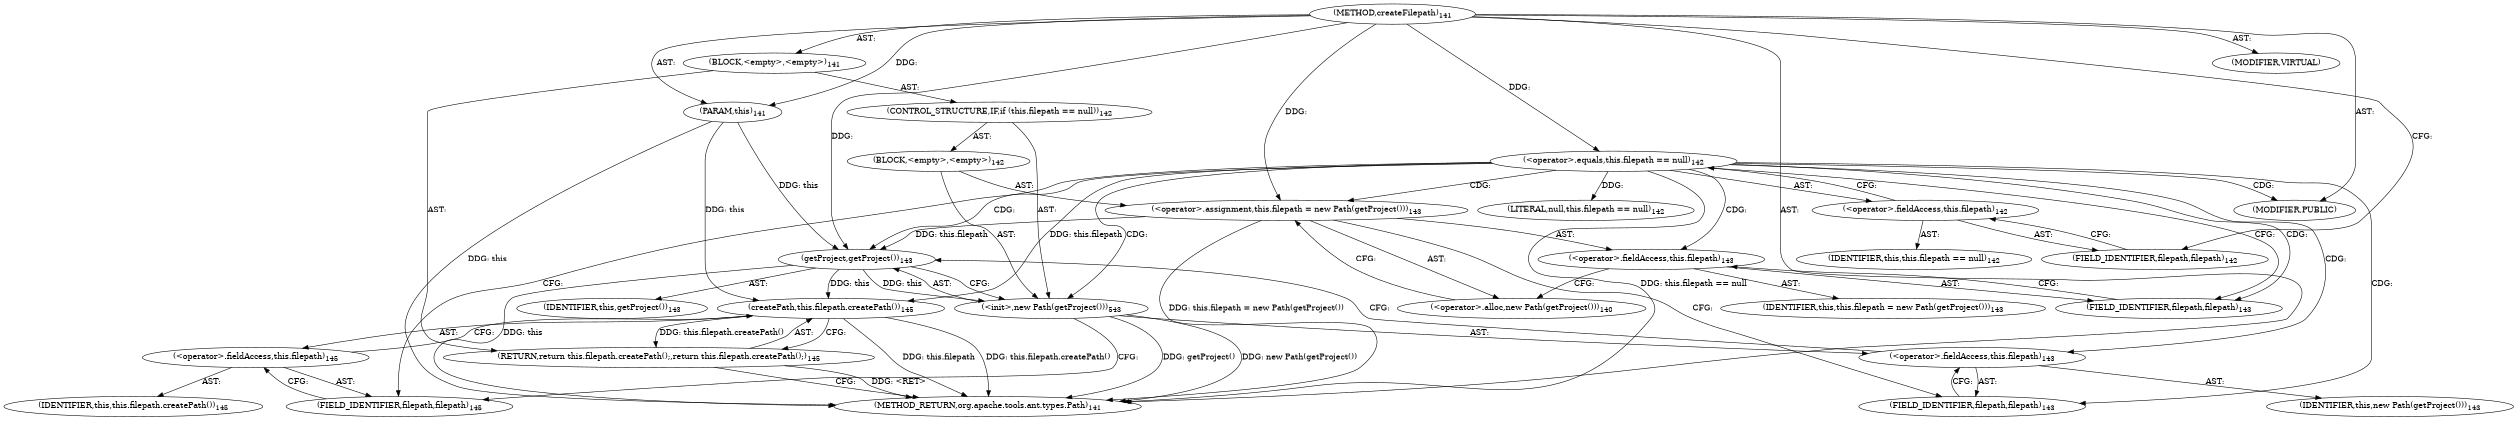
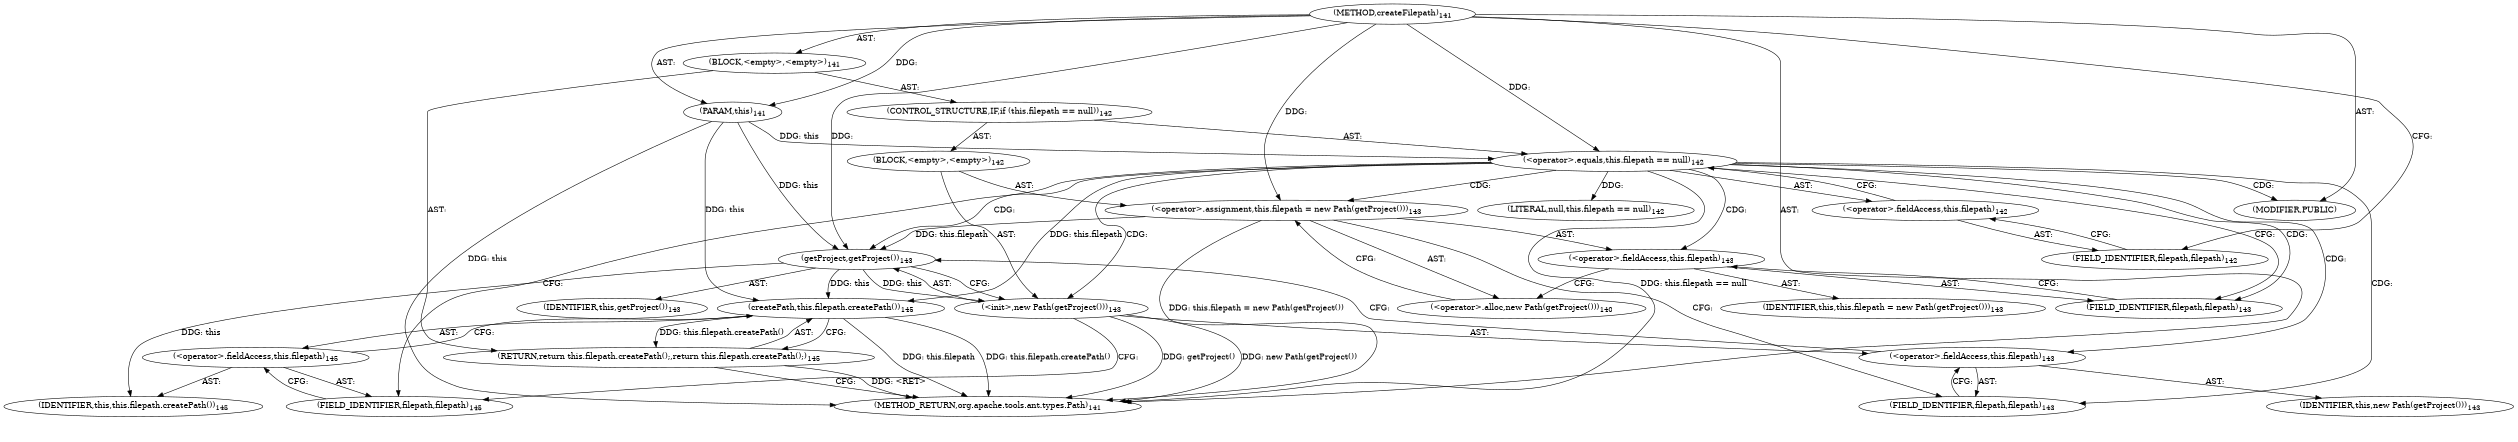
(2276, 63) -> none
none -> (1116, 152)
(1038, 204) -> (1308, 137)
(1914, 259) -> none
(1115, 308) -> (1115, 308)
(434, 360) -> (435, 292)
